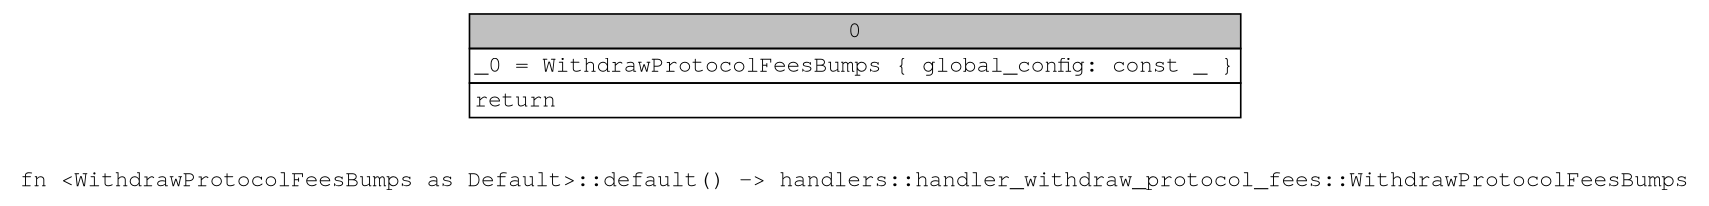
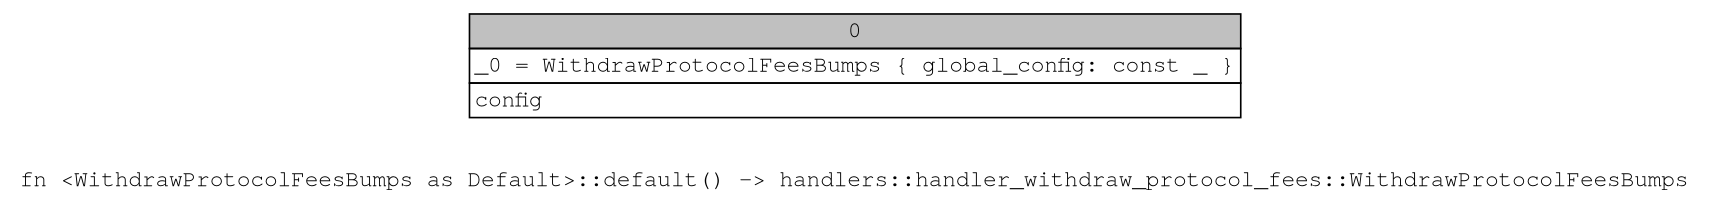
(516, 99) -> (509, 99)
